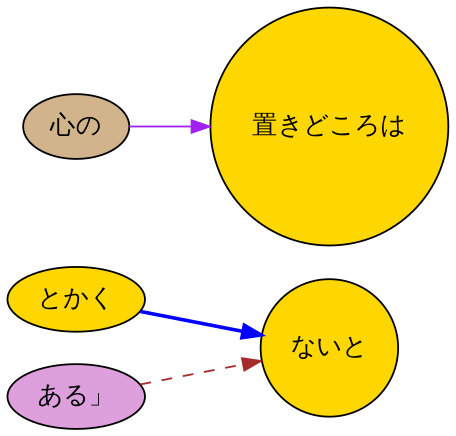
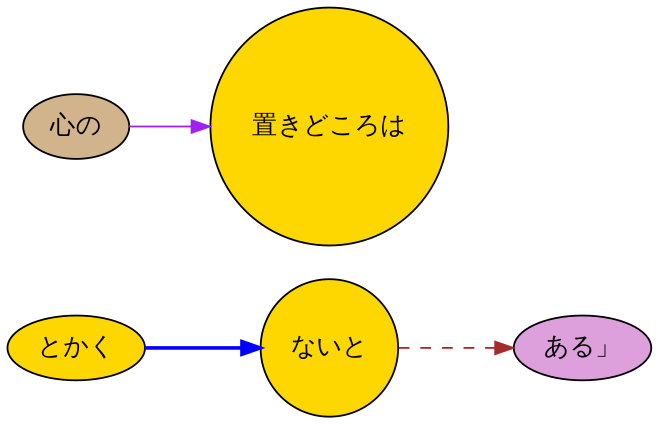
(192, 374) -> (447, 348)
